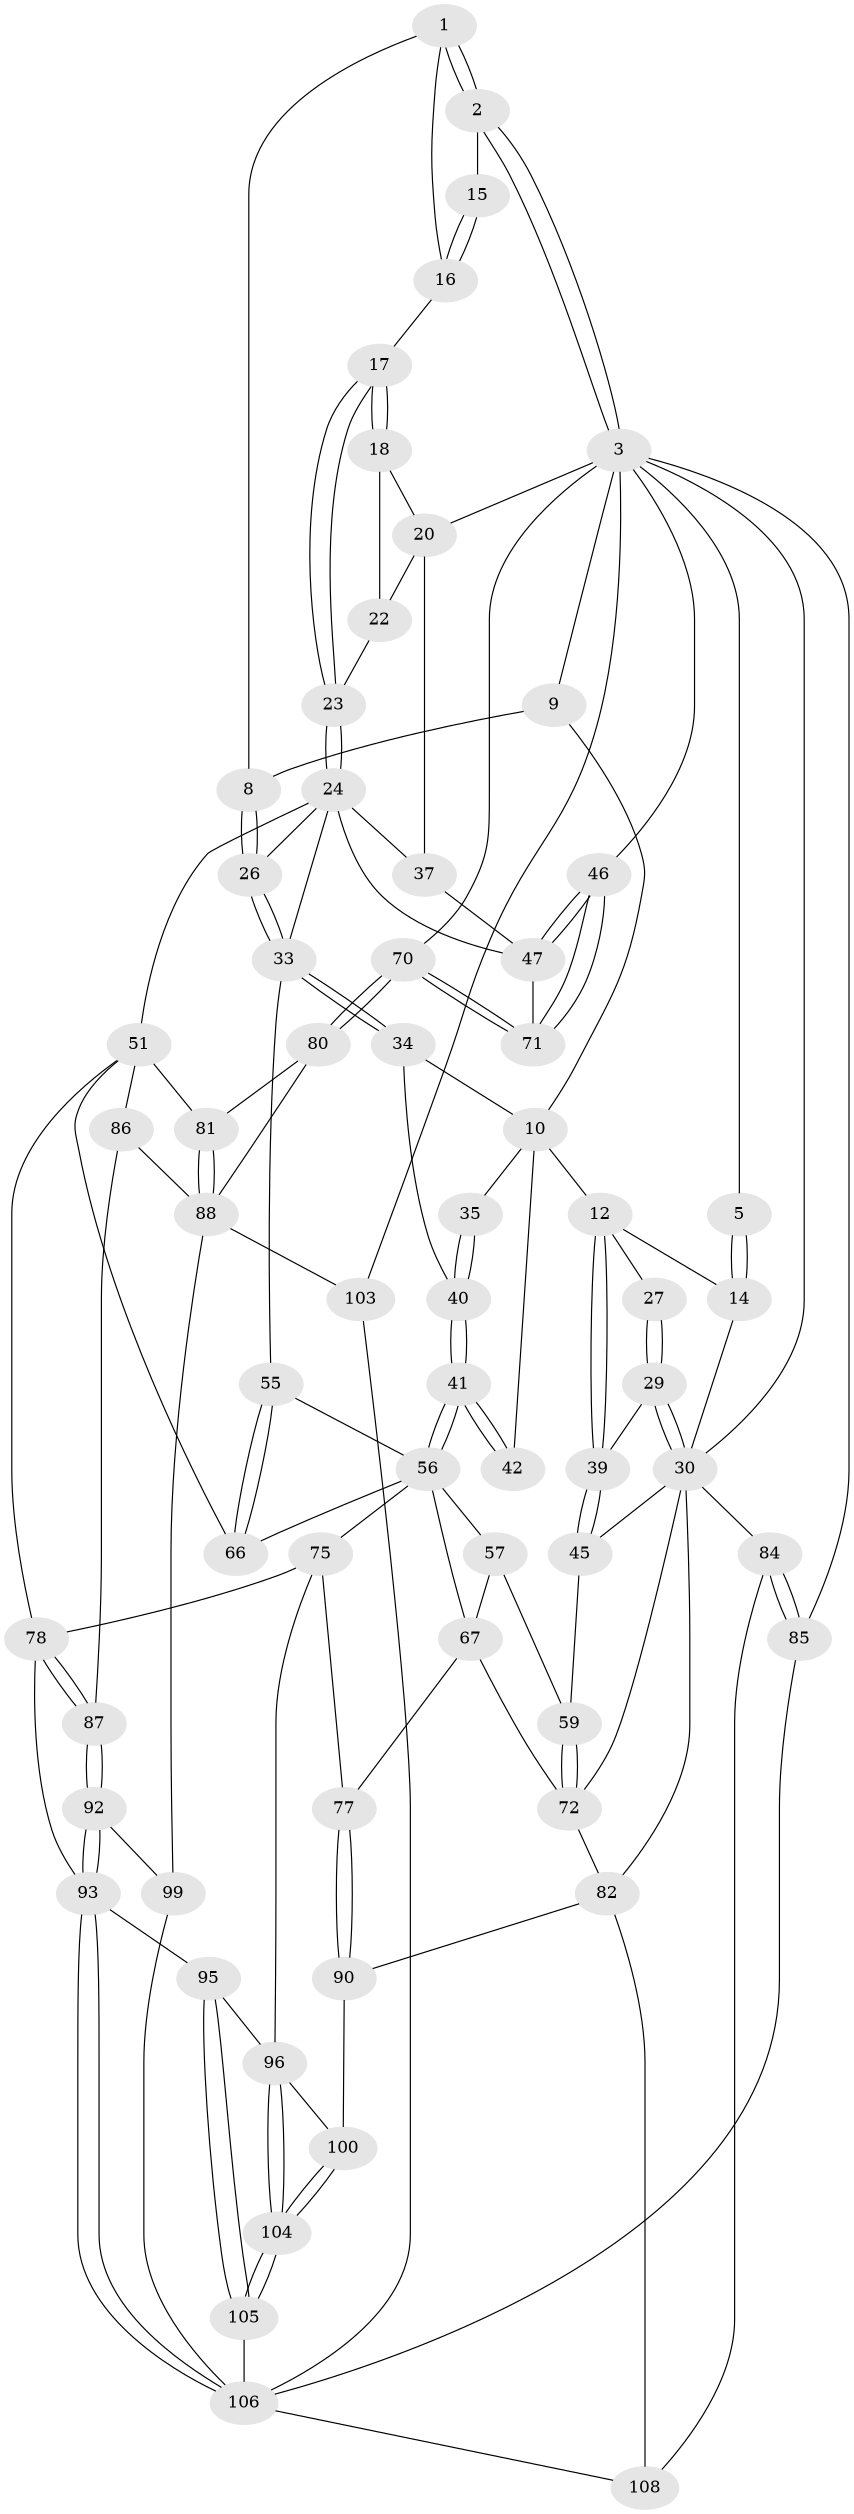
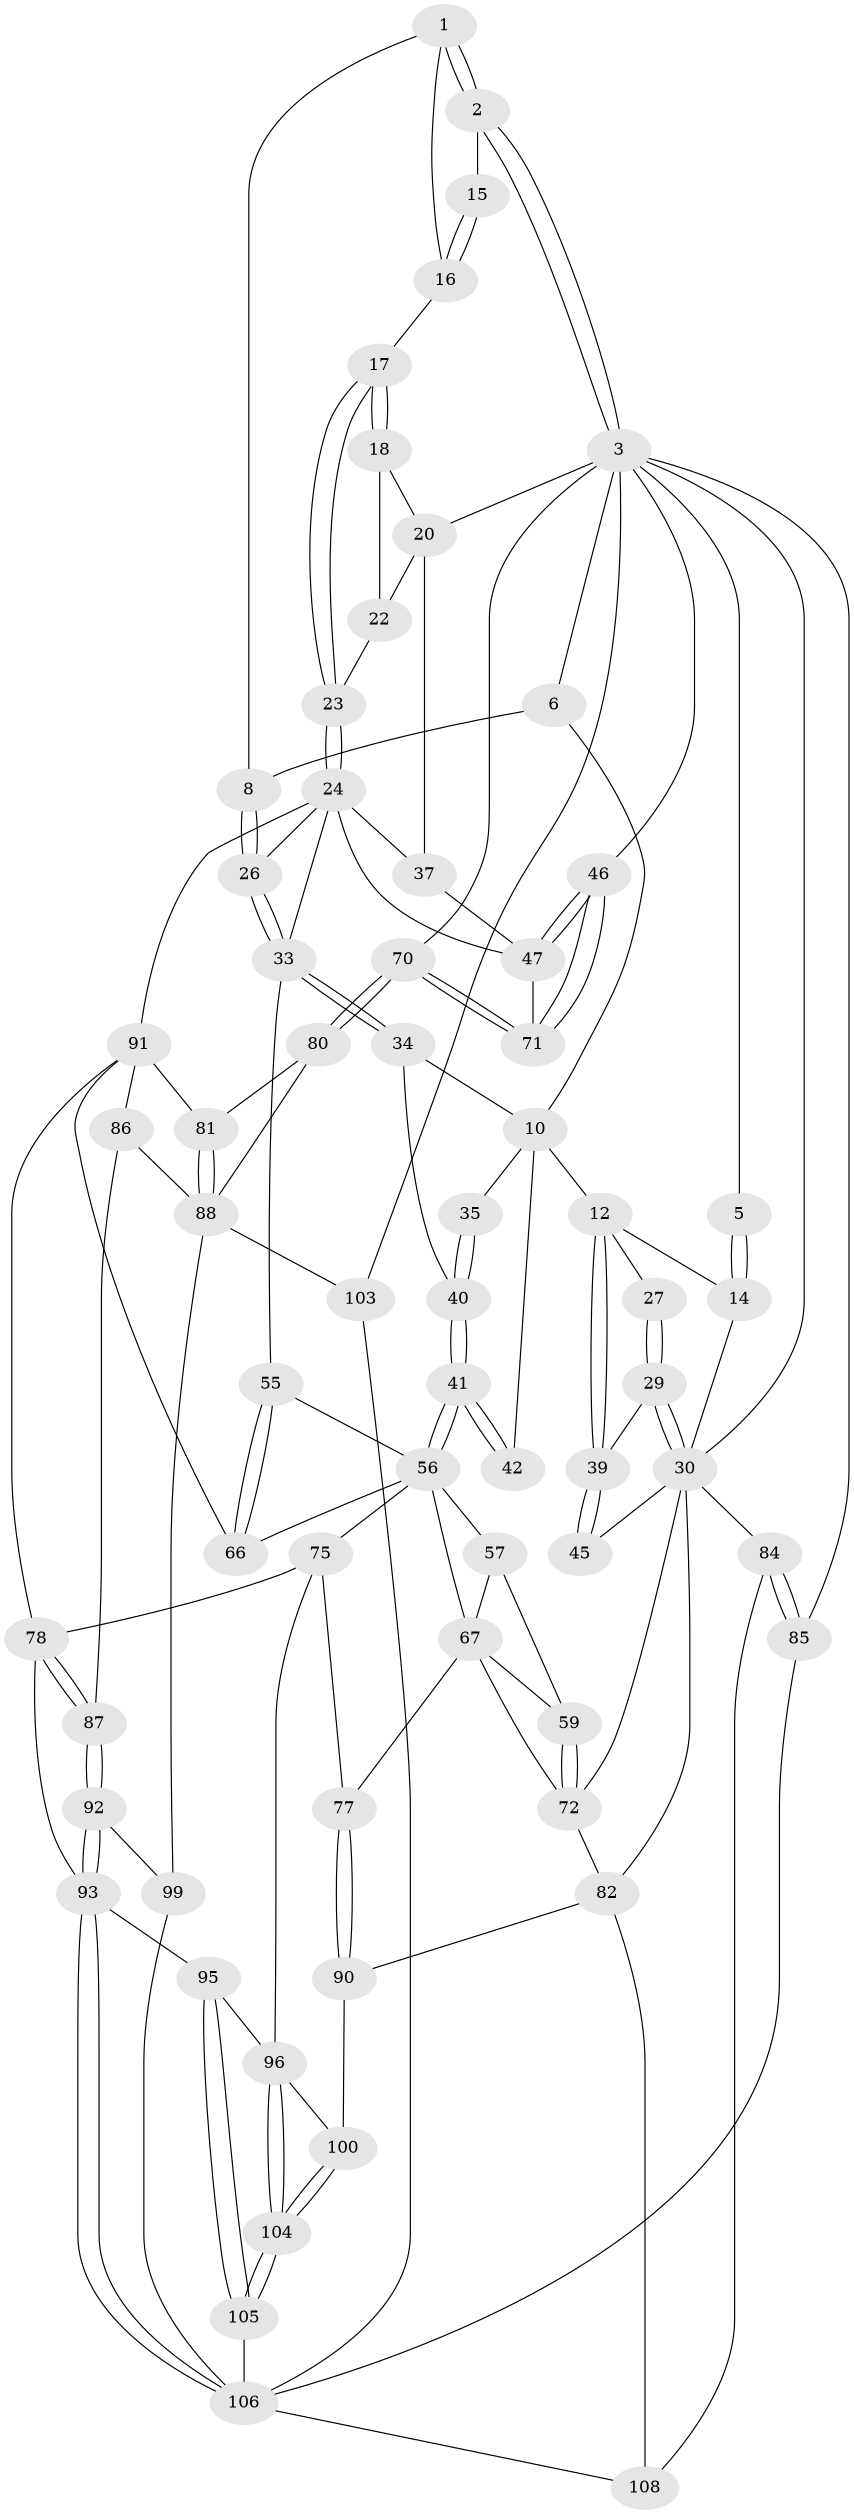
(554, 705) -> (554, 705)
(139, 1045) -> (139, 1045)
(575, 1639) -> (520, 1682)
